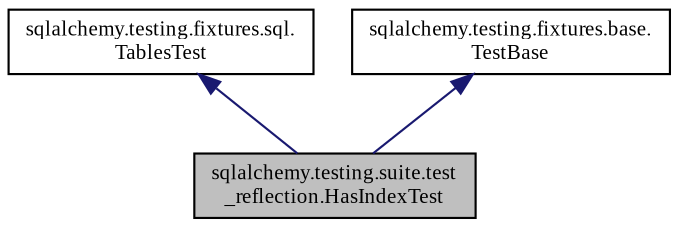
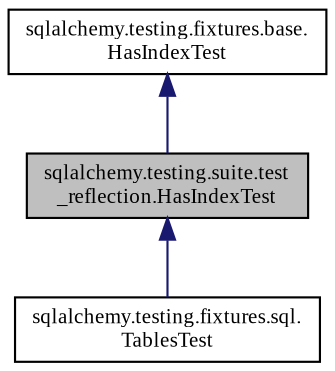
(511, 42) -> (167, 42)
(257, 121) -> (167, 269)
